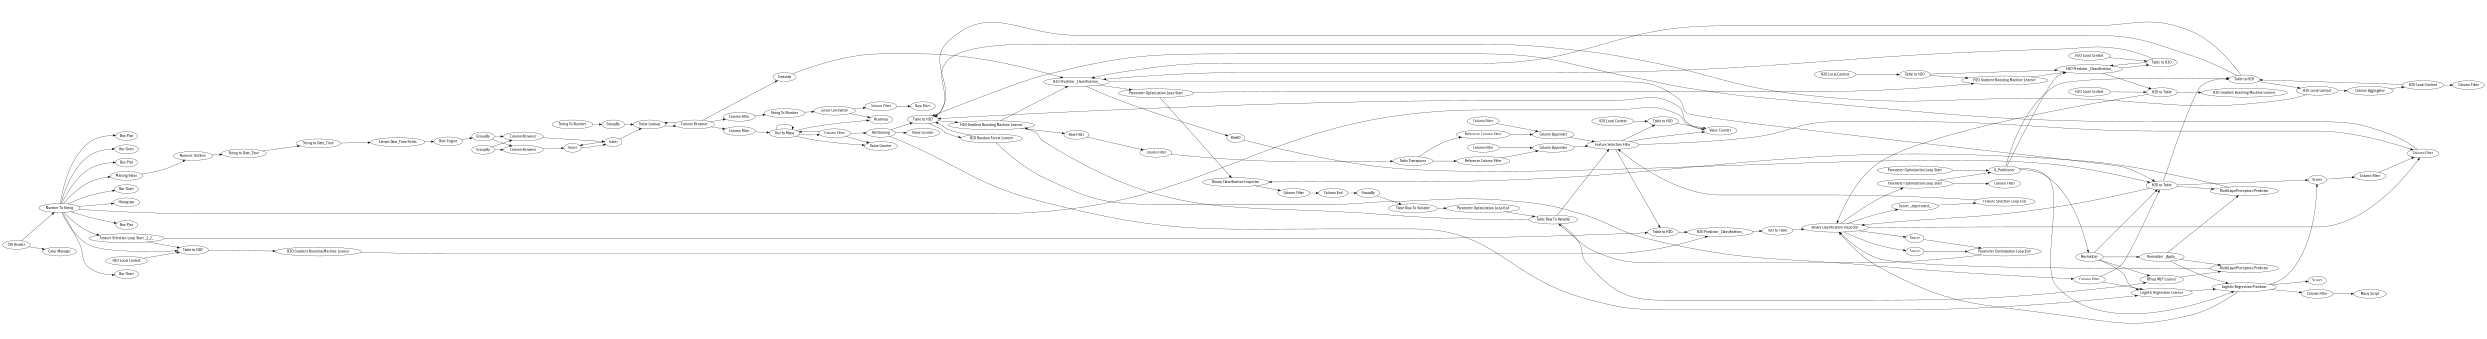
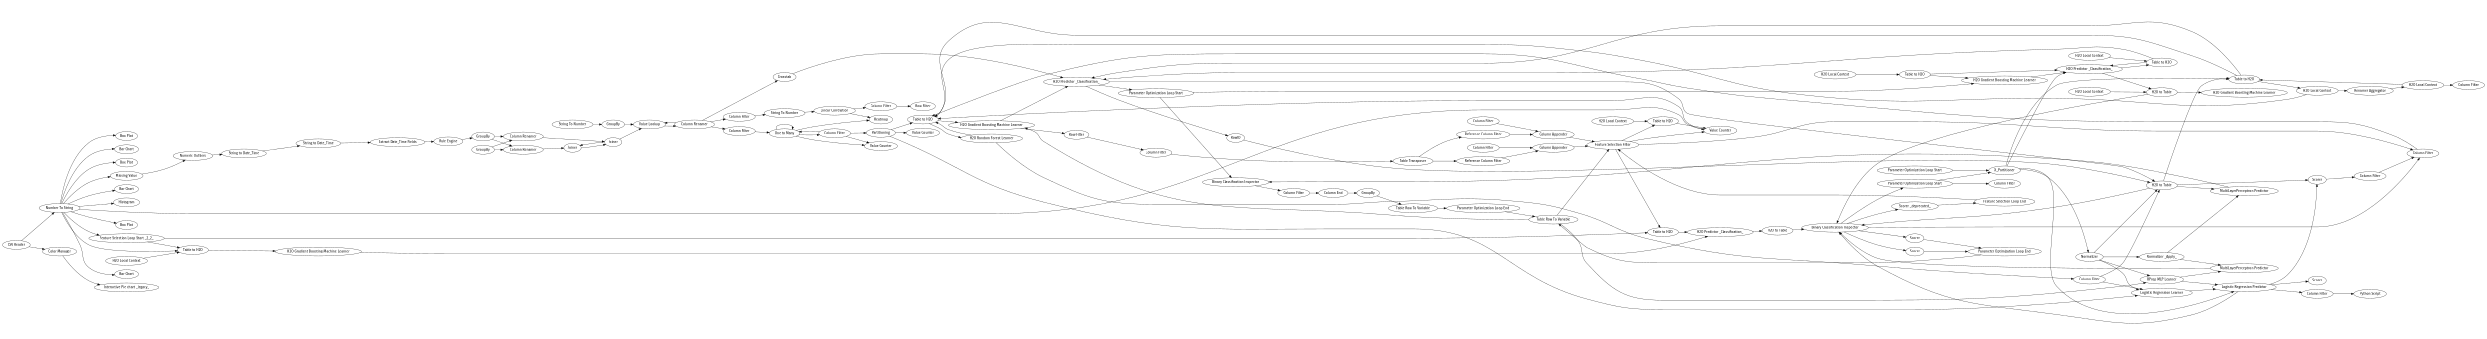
(2370, 91) -> (2370, 91)
(2196, 273) -> (2198, 283)
none -> (127, 287)
(2370, 294) -> (2370, 294)
